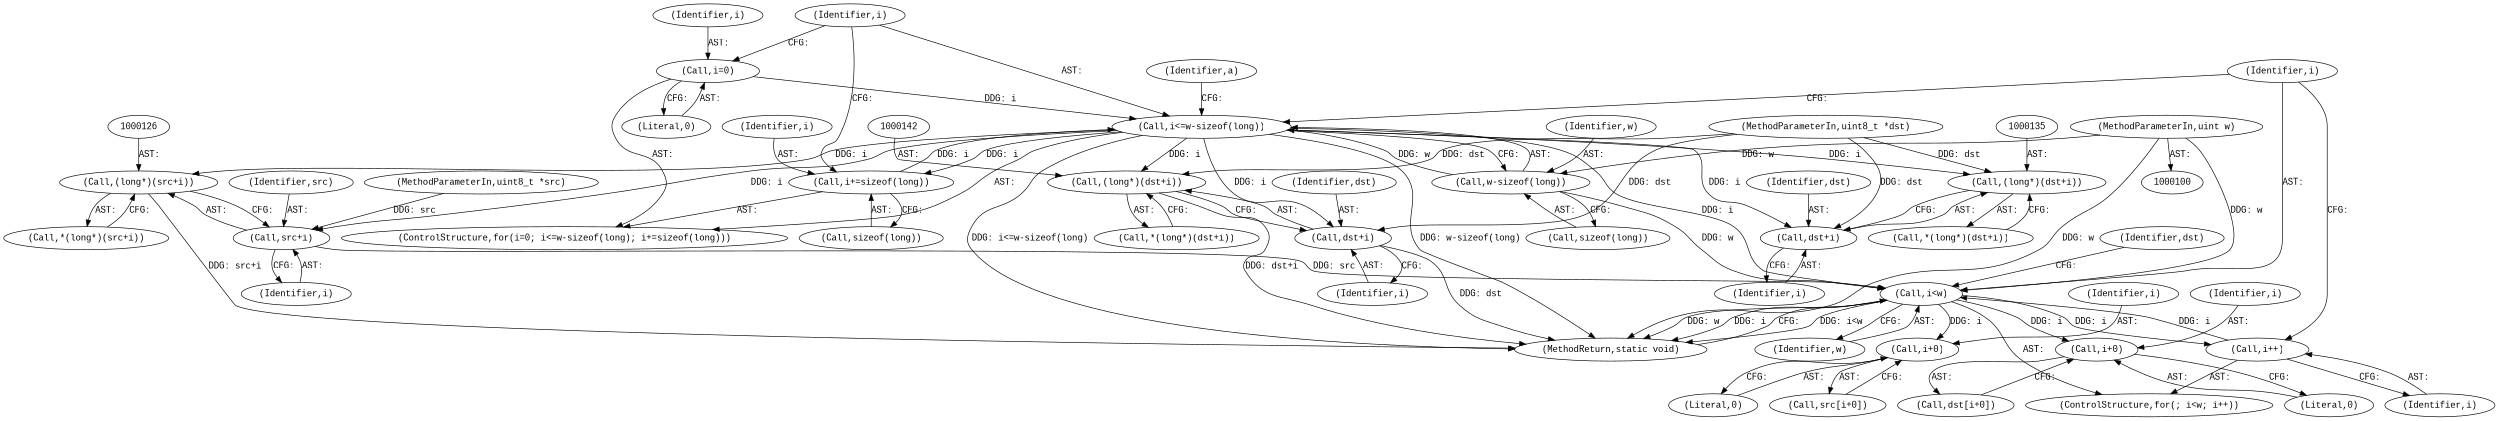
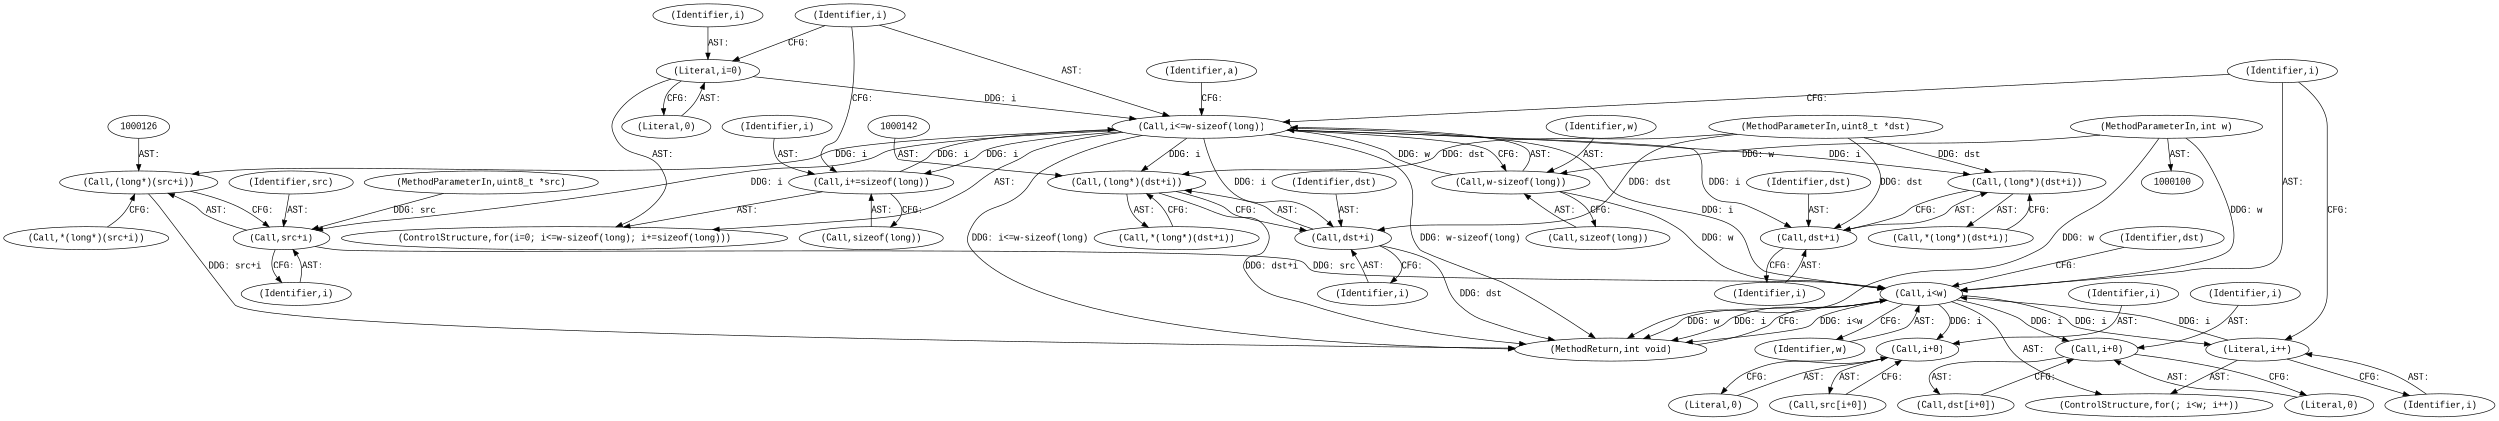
(708, 71) -> (708, 71)
(2027, 127) -> none
(2167, 127) -> (2167, 127)
(96, 204) -> none
(1611, 350) -> (1611, 350)
(2257, 350) -> (2257, 350)
